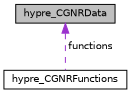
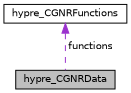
(65, 52) -> (65, 52)
